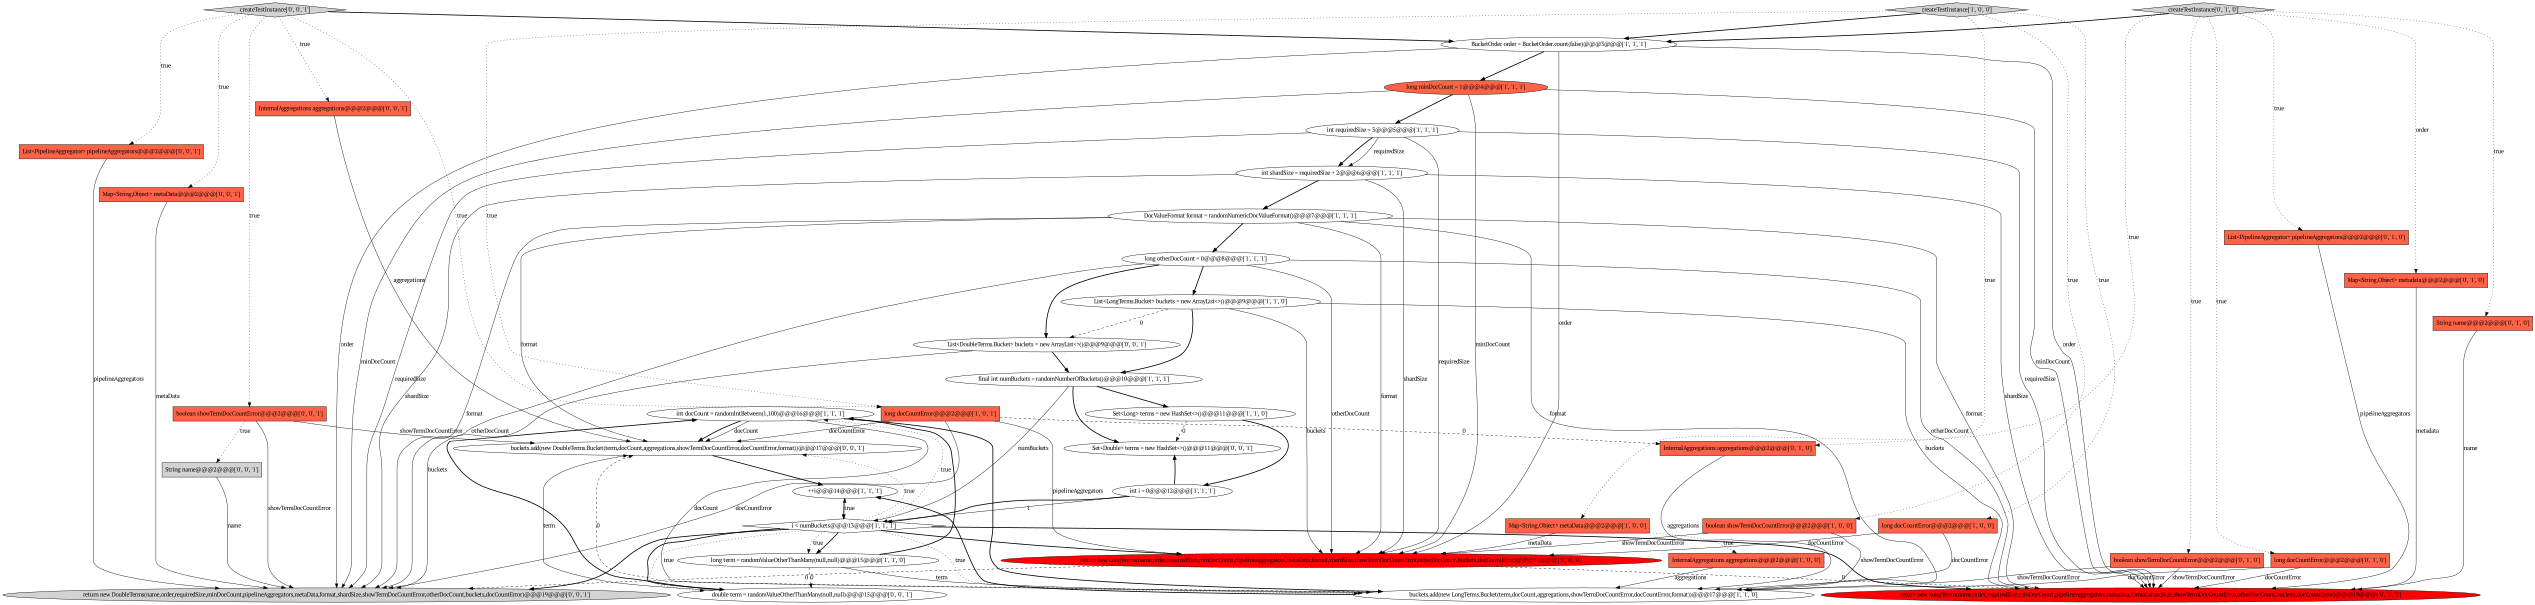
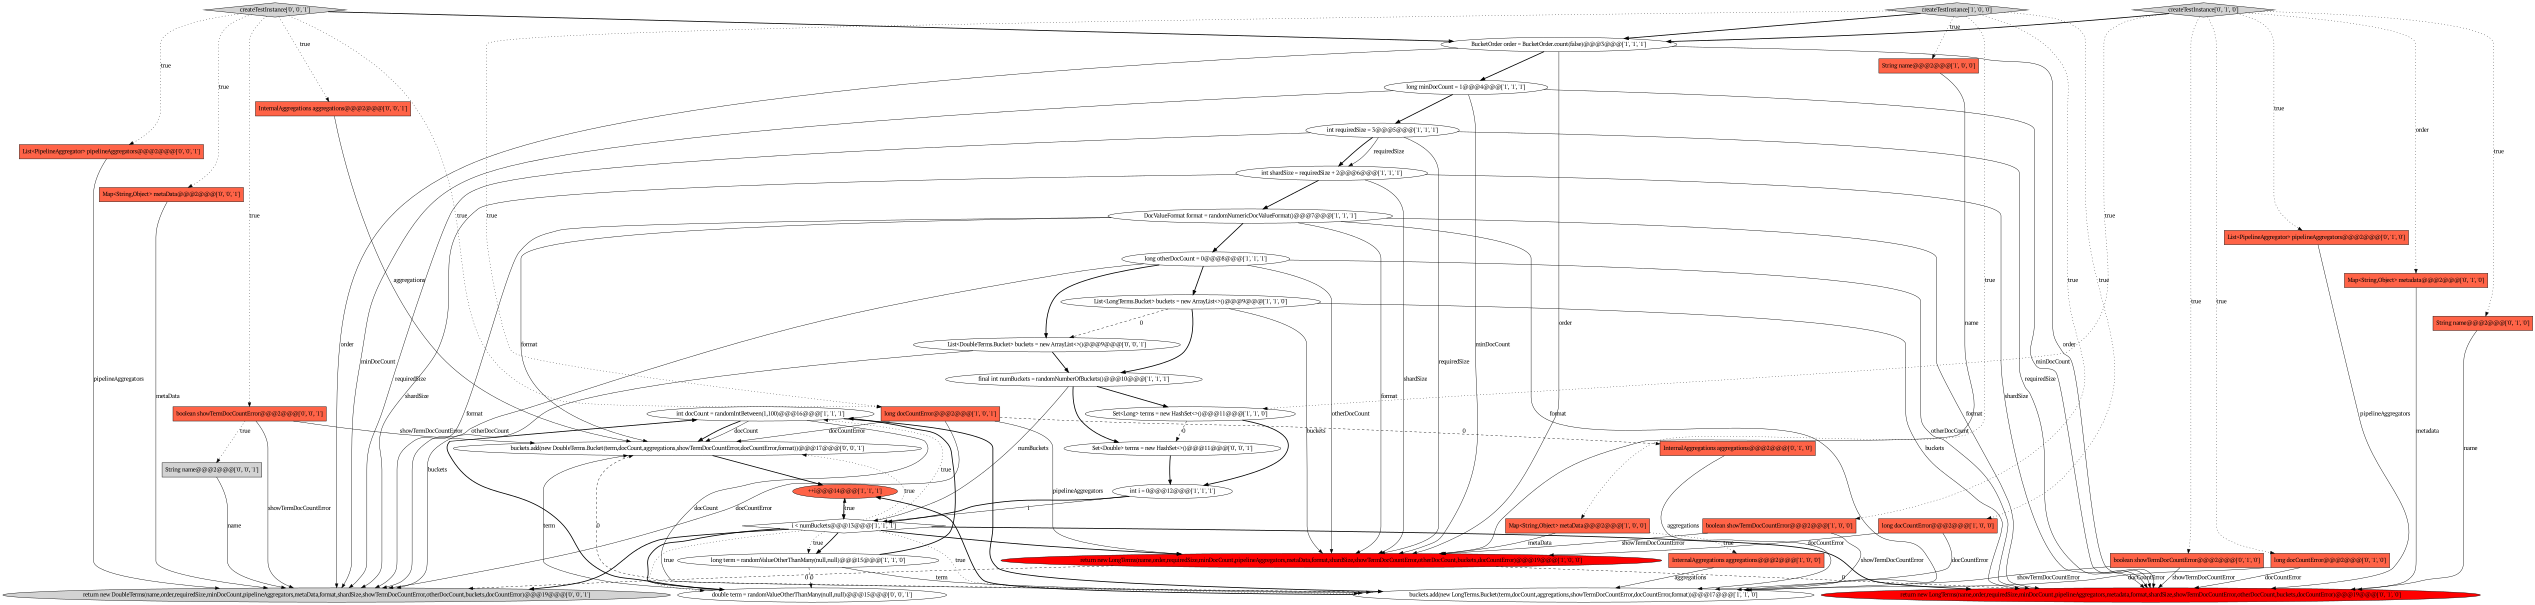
none -> (1929, 66)
(1466, 87) -> (1466, 87)
(2129, 338) -> (1867, 370)
(1175, 472) -> (1170, 468)
(845, 491) -> (845, 491)
